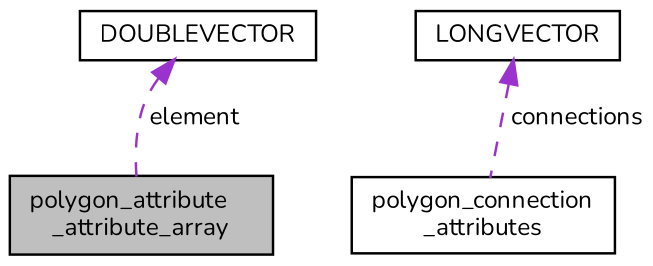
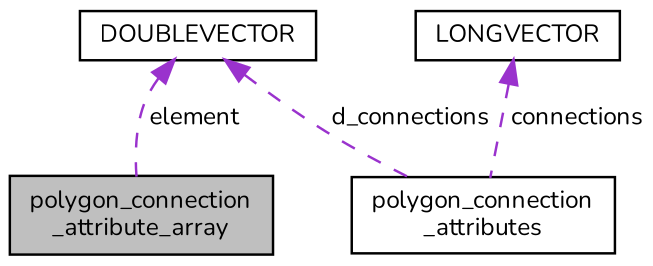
none -> (325, 131)
(141, 215) -> (141, 215)
